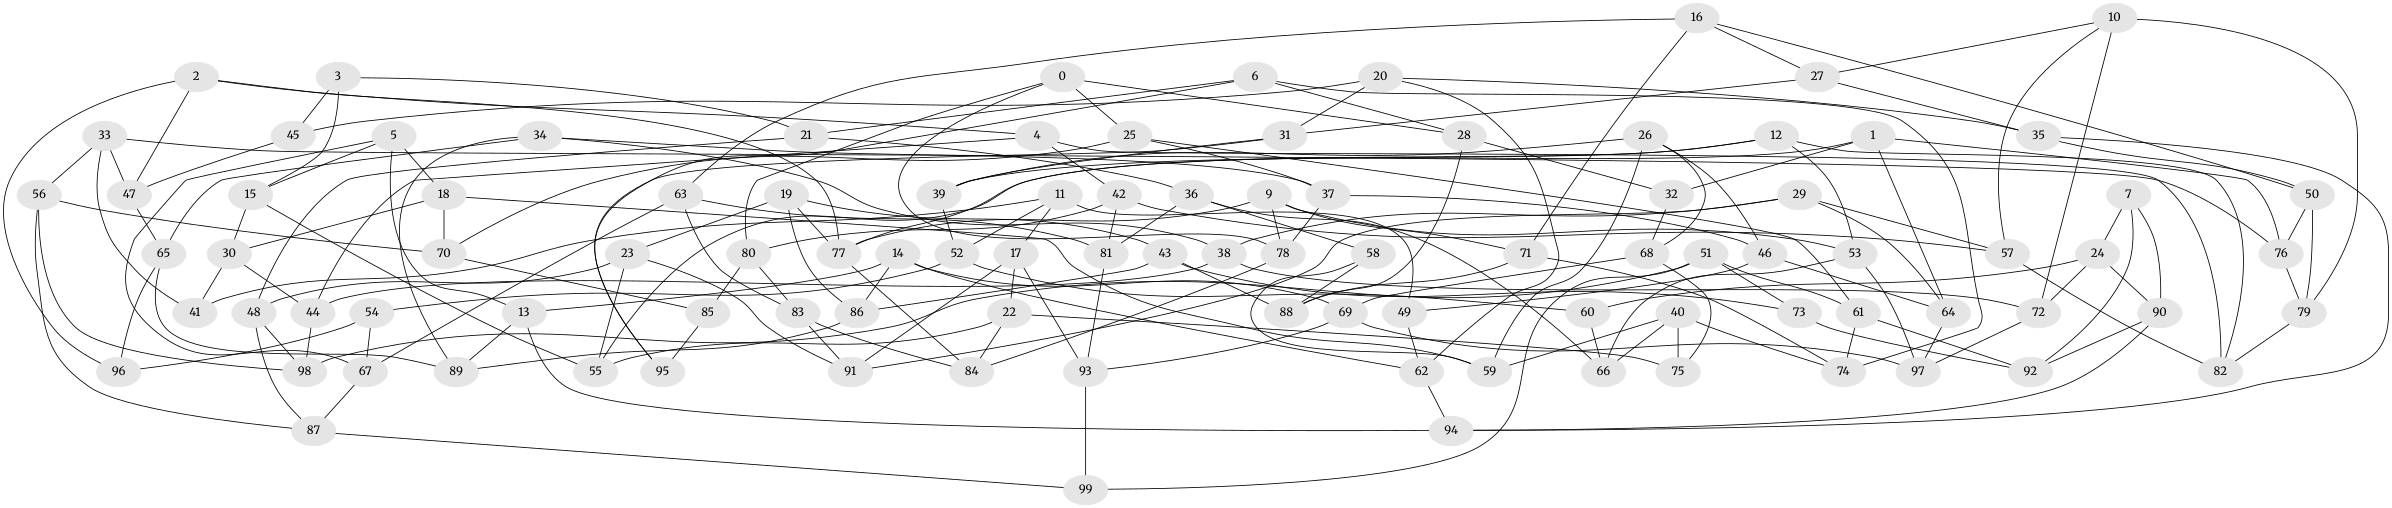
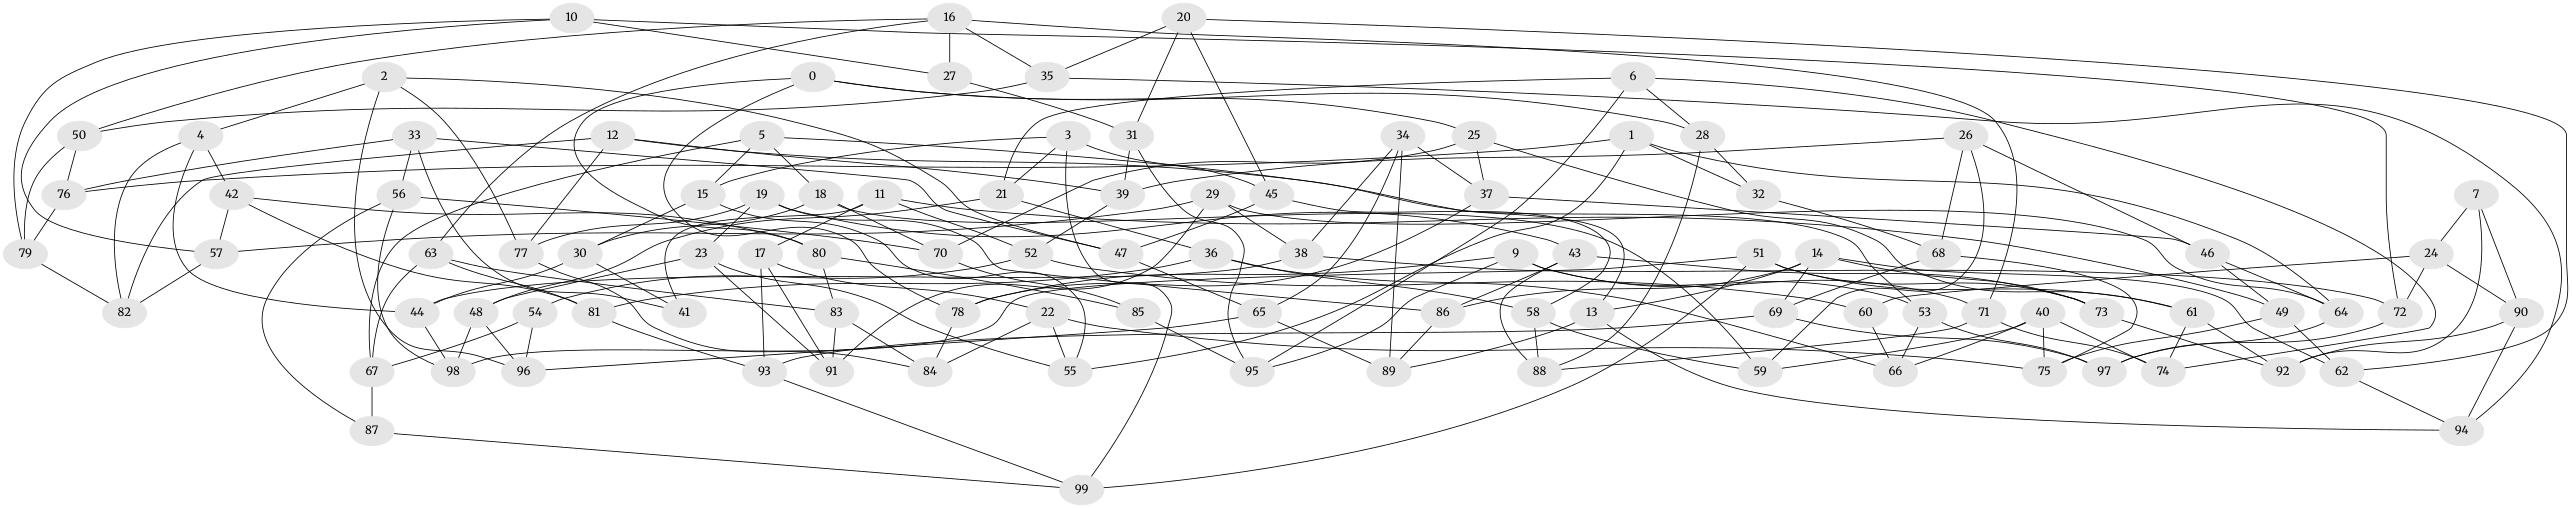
(1928, 107) -> (998, 48)
(1122, 221) -> (1383, 325)
none -> (1590, 230)
none -> (1962, 279)
none -> (1164, 295)
none -> (2161, 338)
(271, 377) -> (500, 343)
